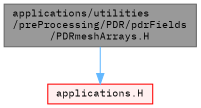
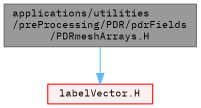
(100, 94) -> (100, 94)
